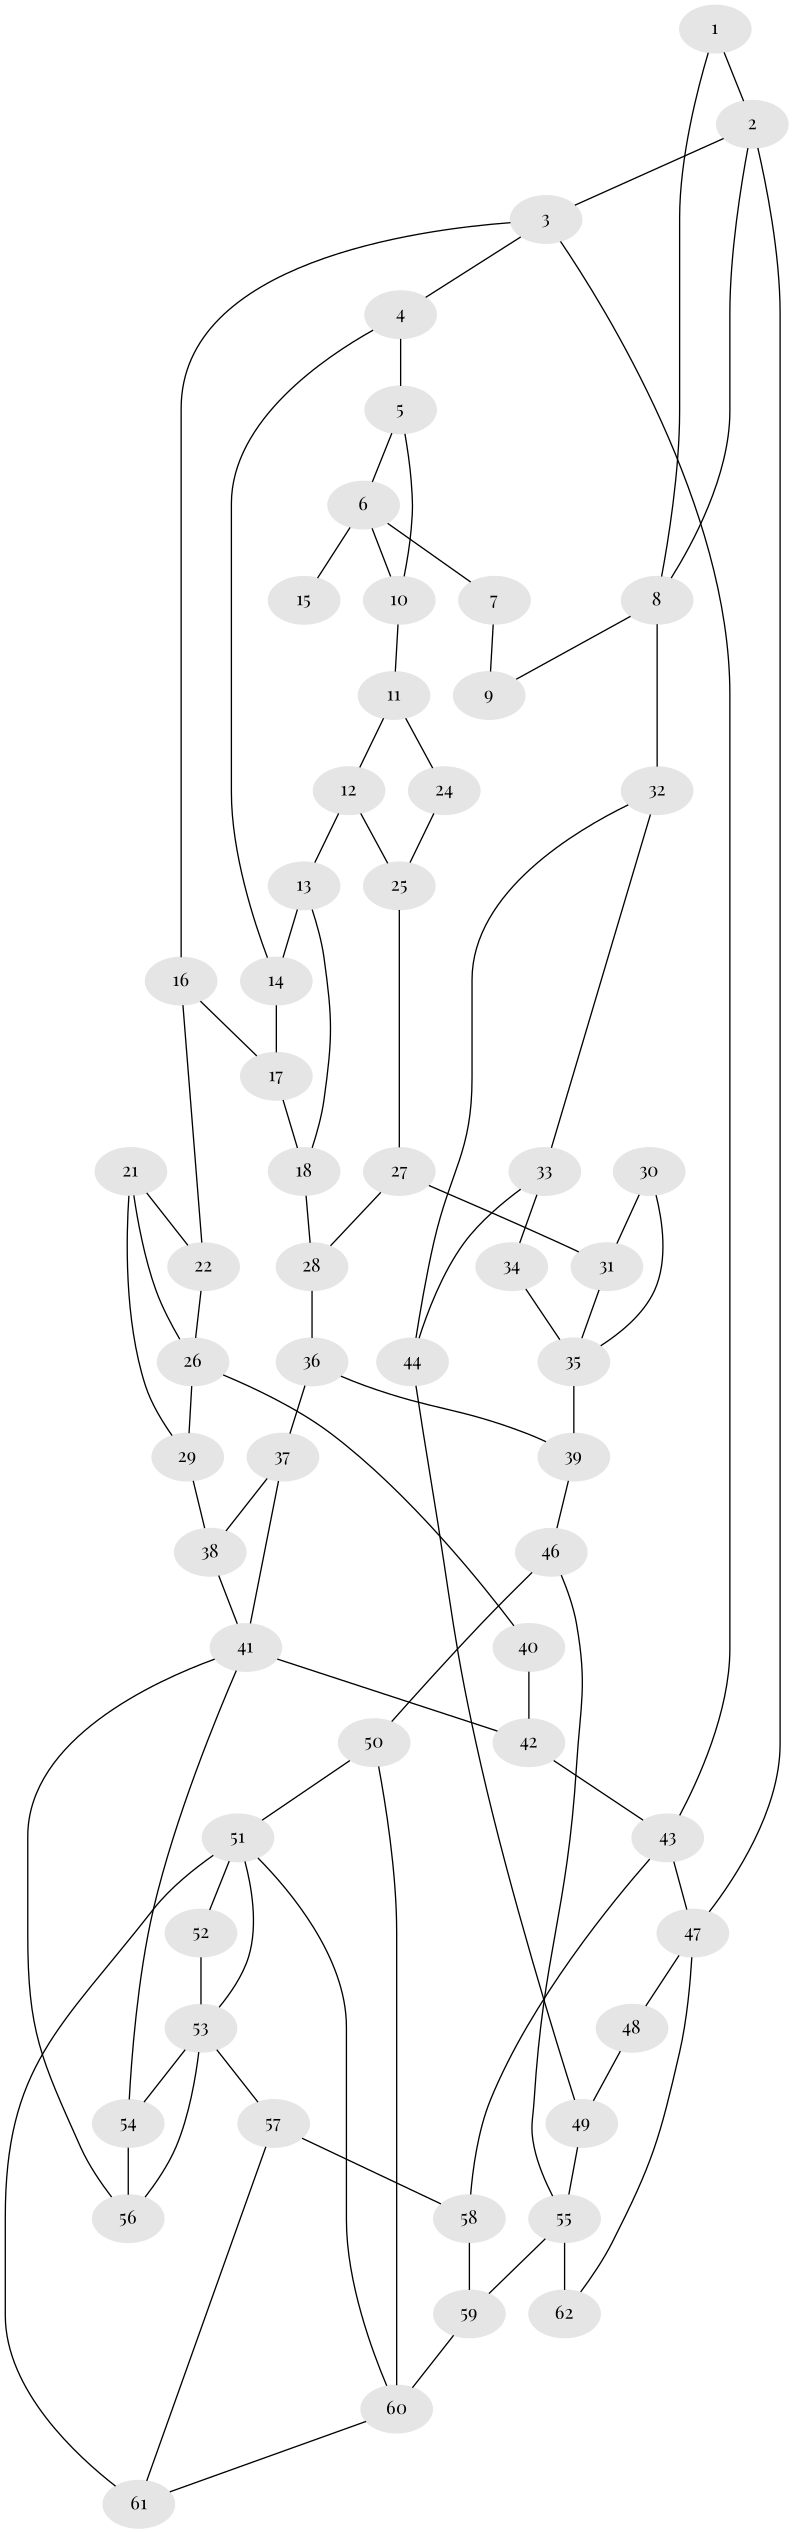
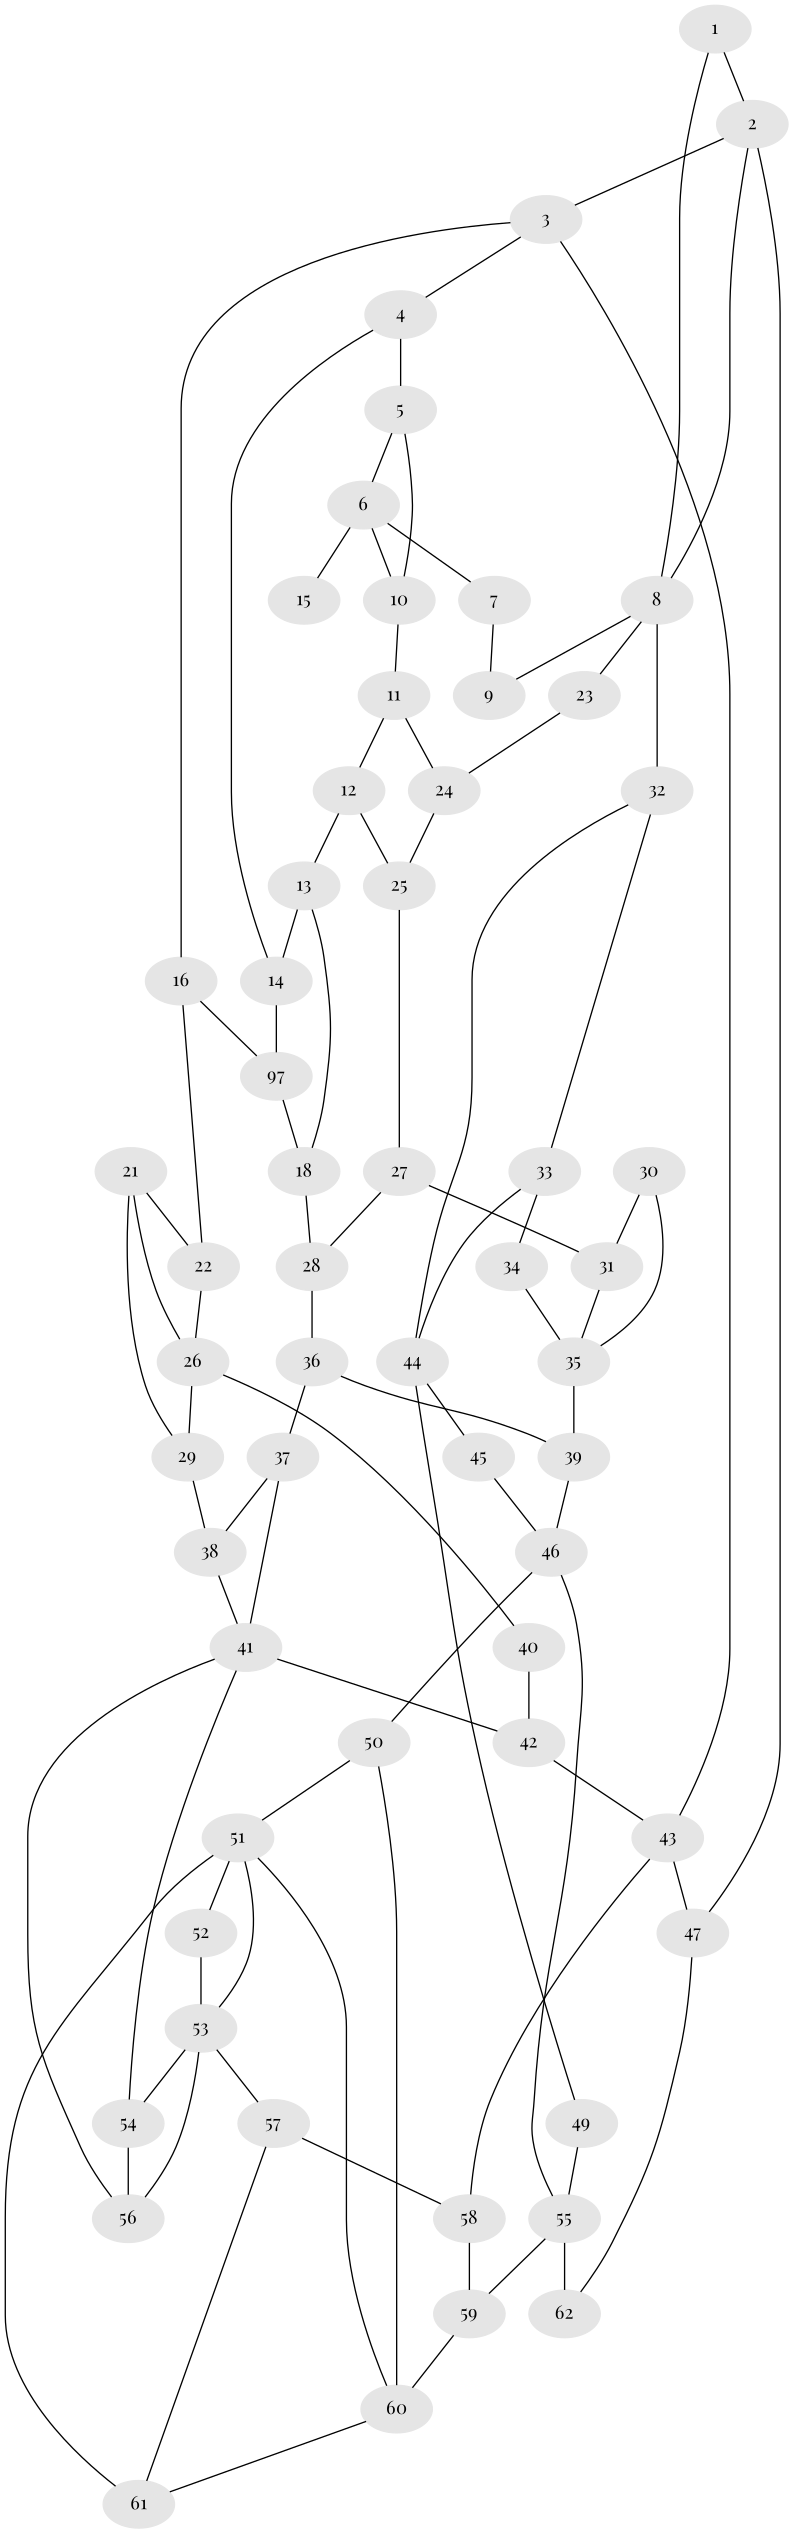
none -> (584, 695)
(276, 1076) -> (276, 1076)
none -> (479, 1457)
(632, 2028) -> none
